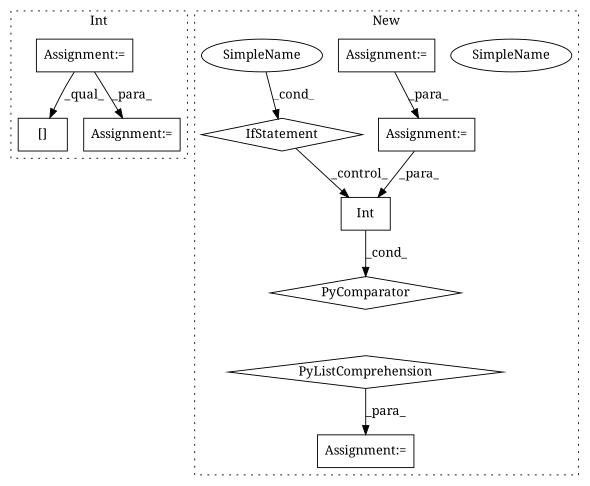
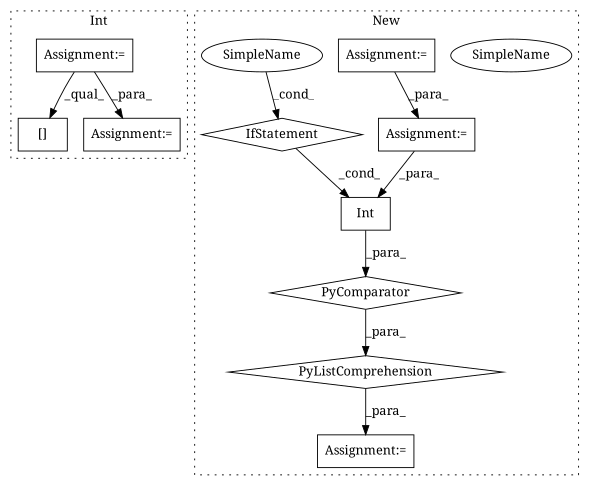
(360, 174) -> (360, 174)
(387, 253) -> (387, 253)
none -> (366, 328)
